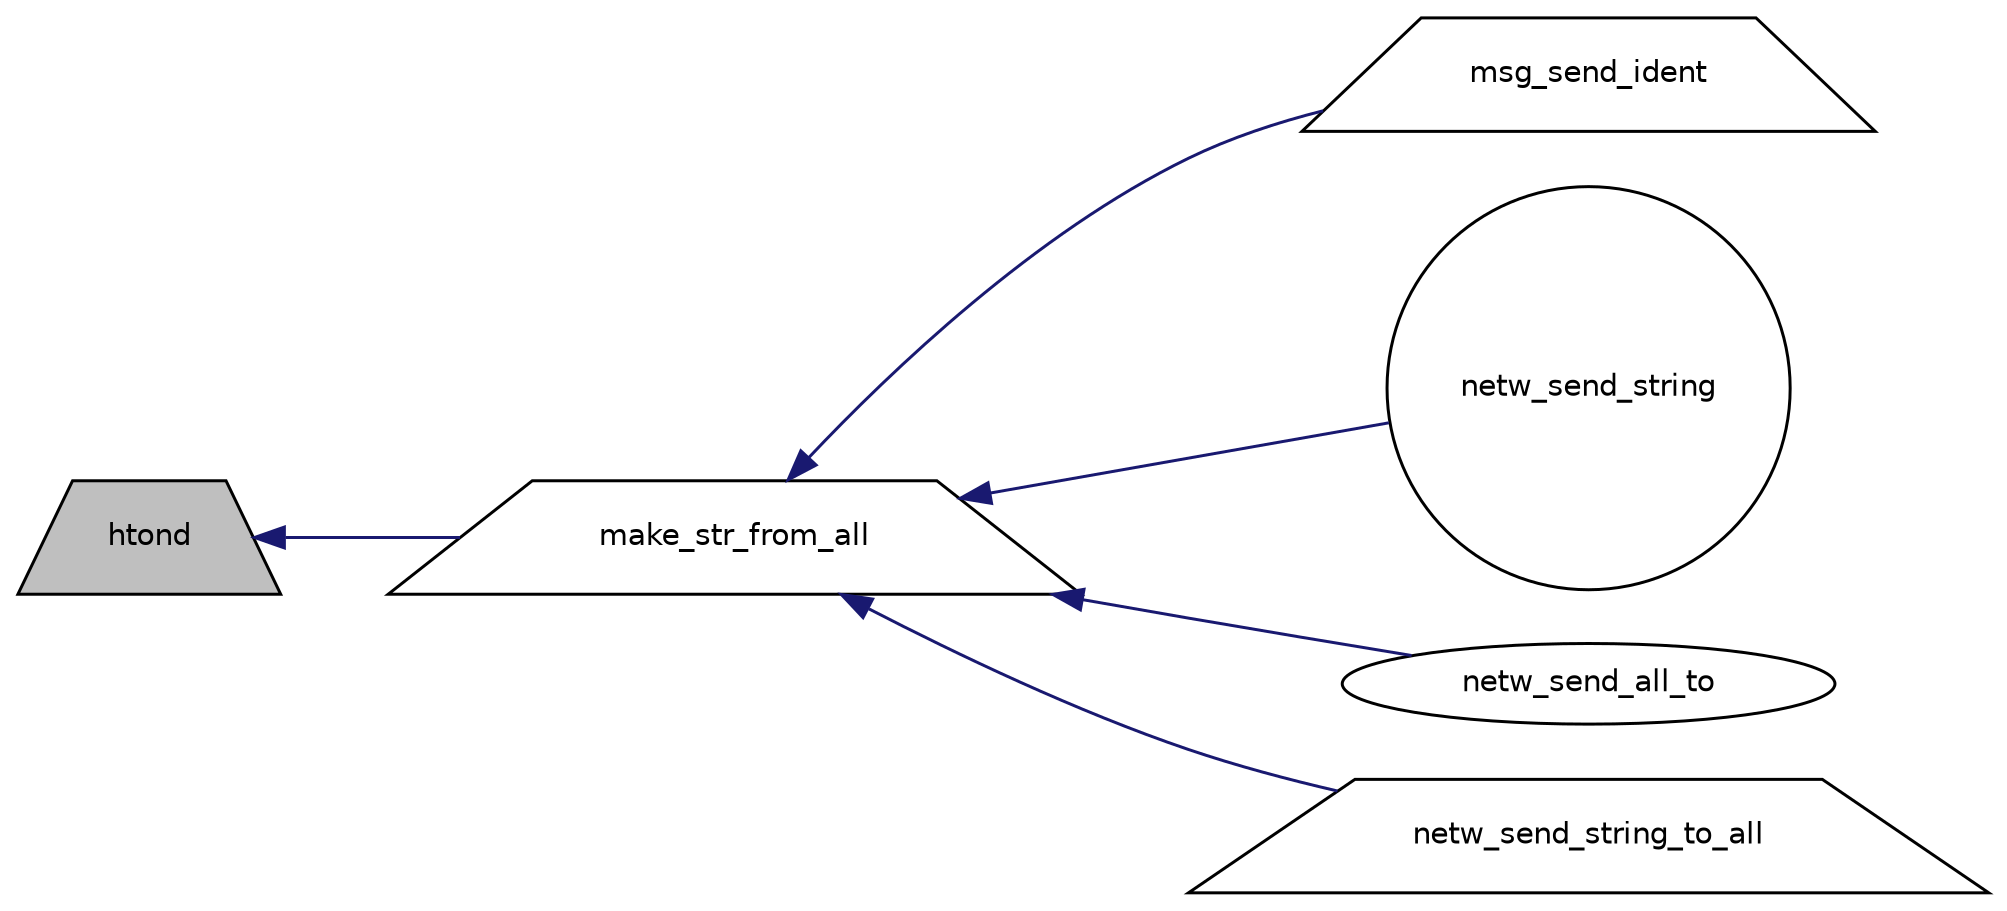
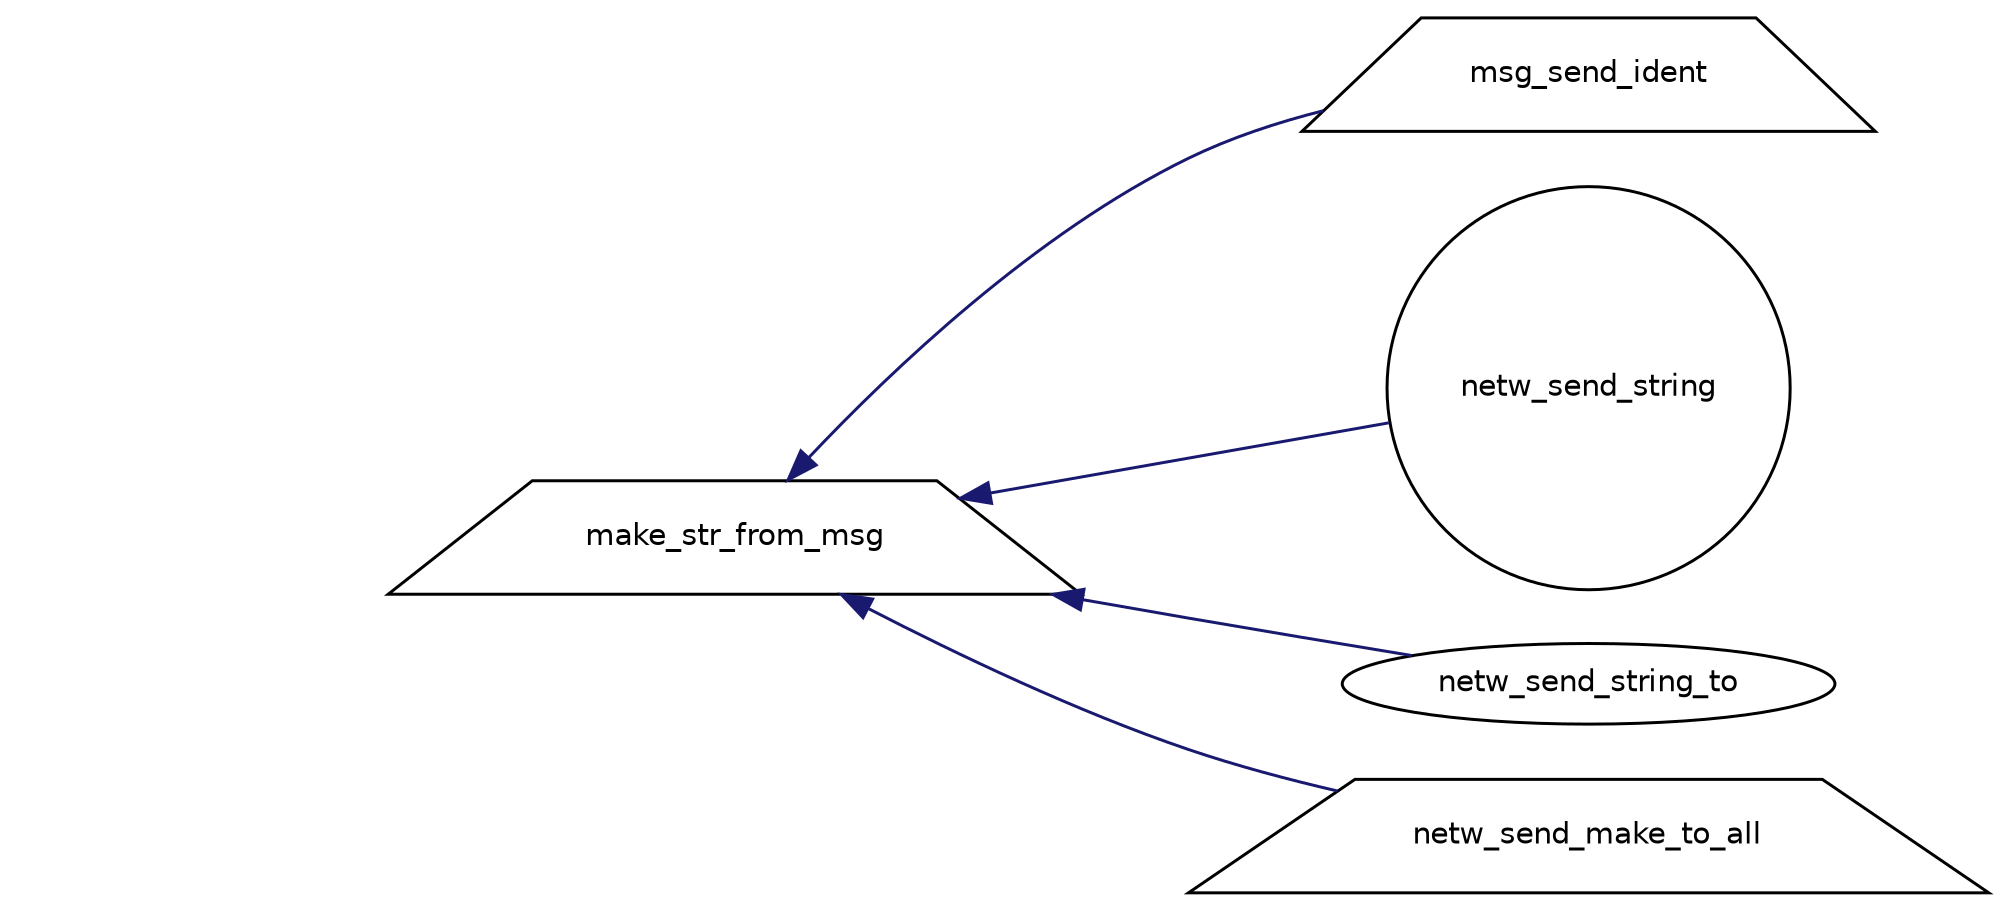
(149, 538) -> none
(735, 538) -> (735, 538)
(1589, 684) -> (1589, 684)
(1589, 836) -> (1589, 836)
